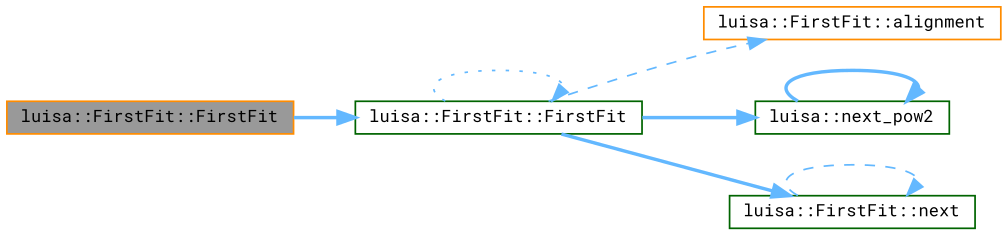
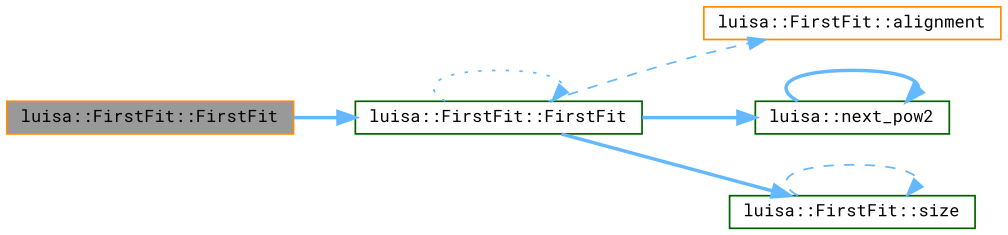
(852, 212) -> (852, 212)
